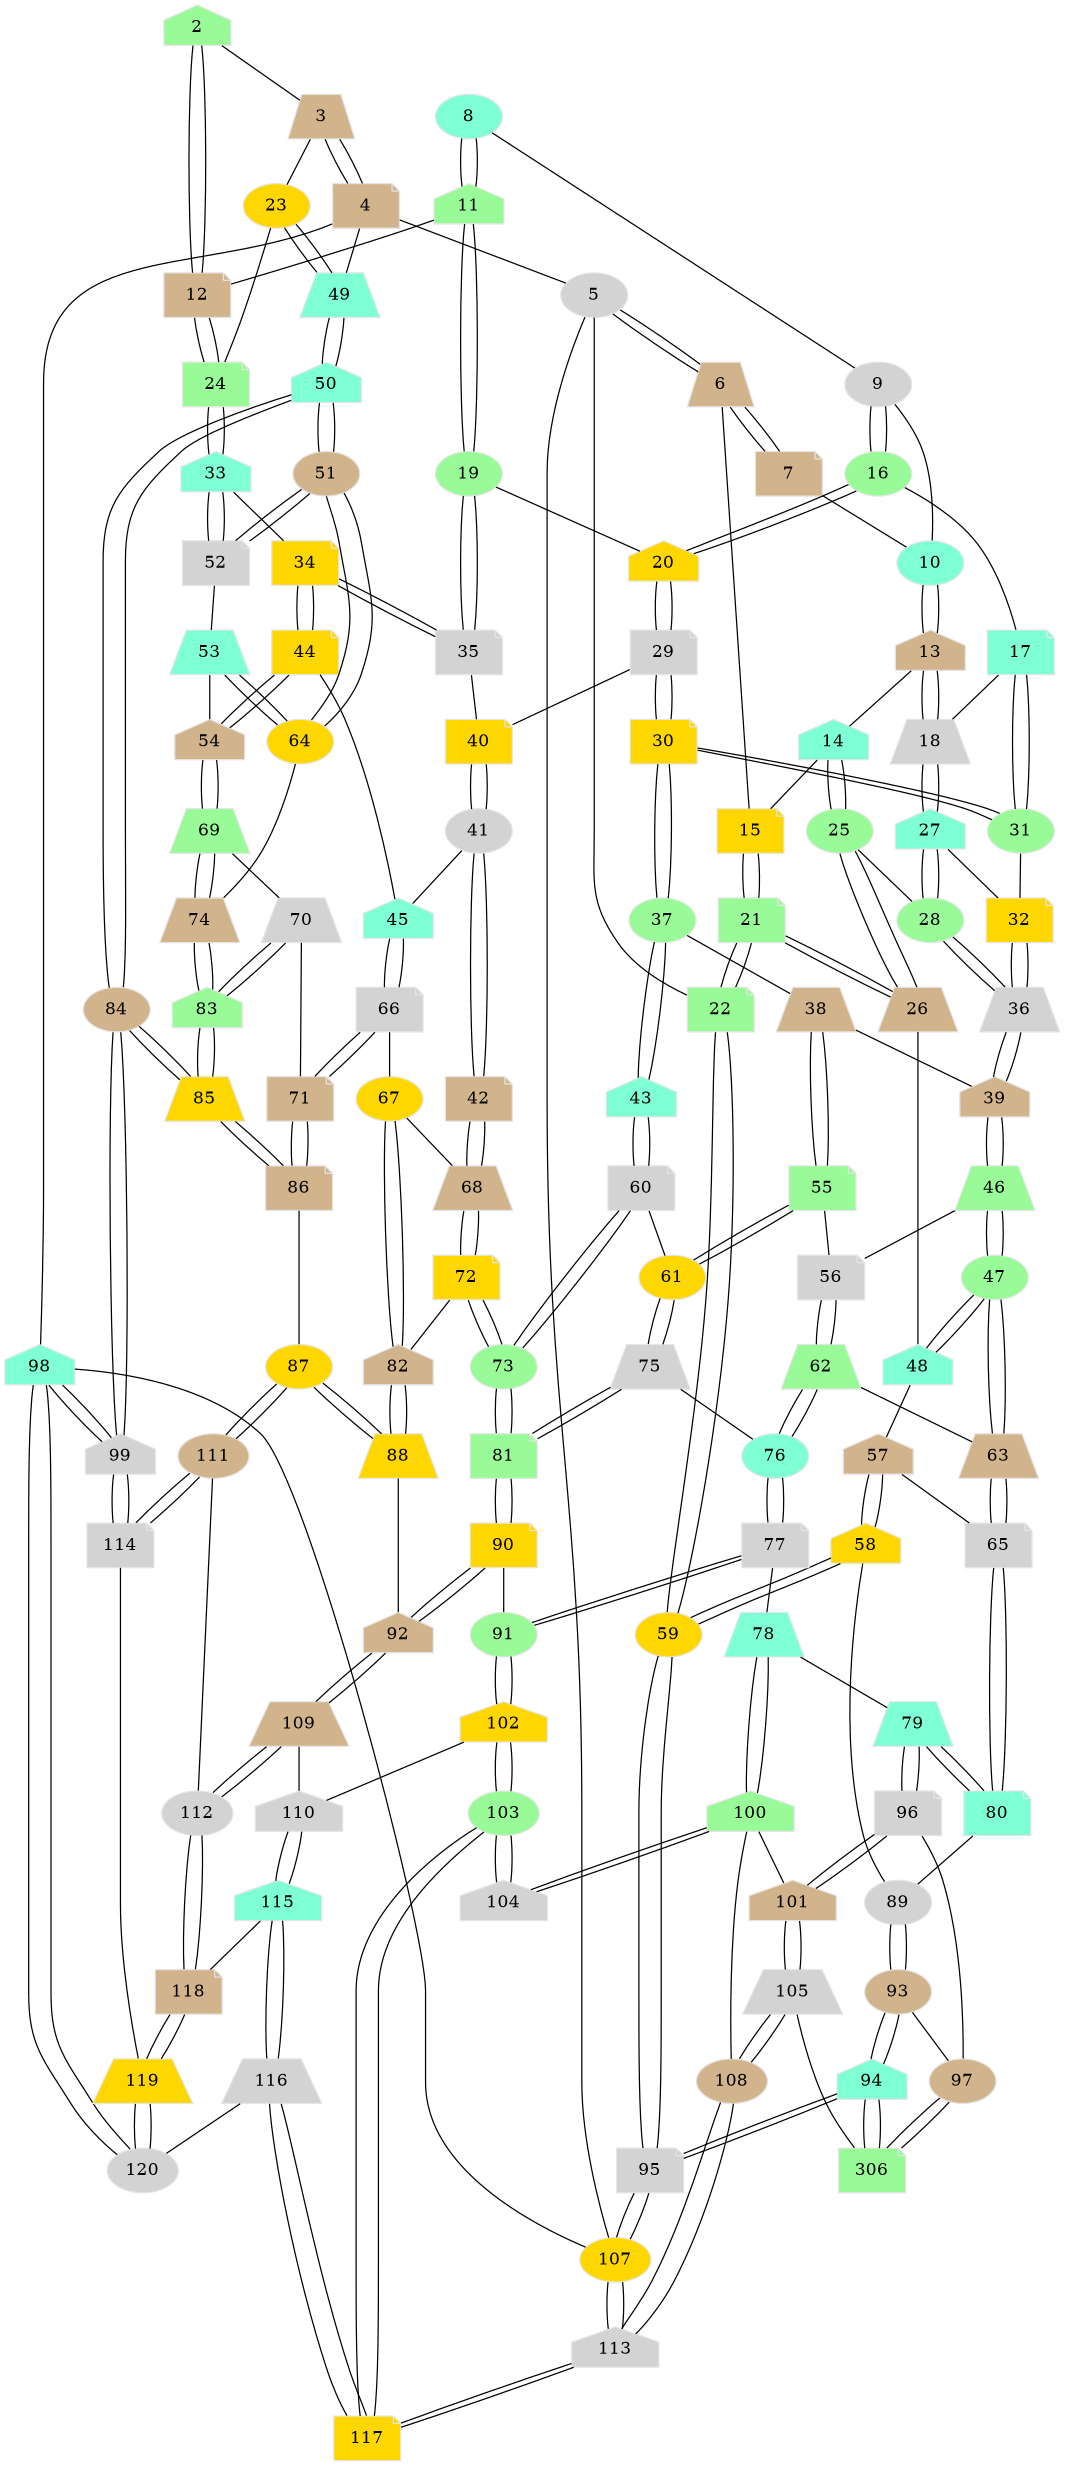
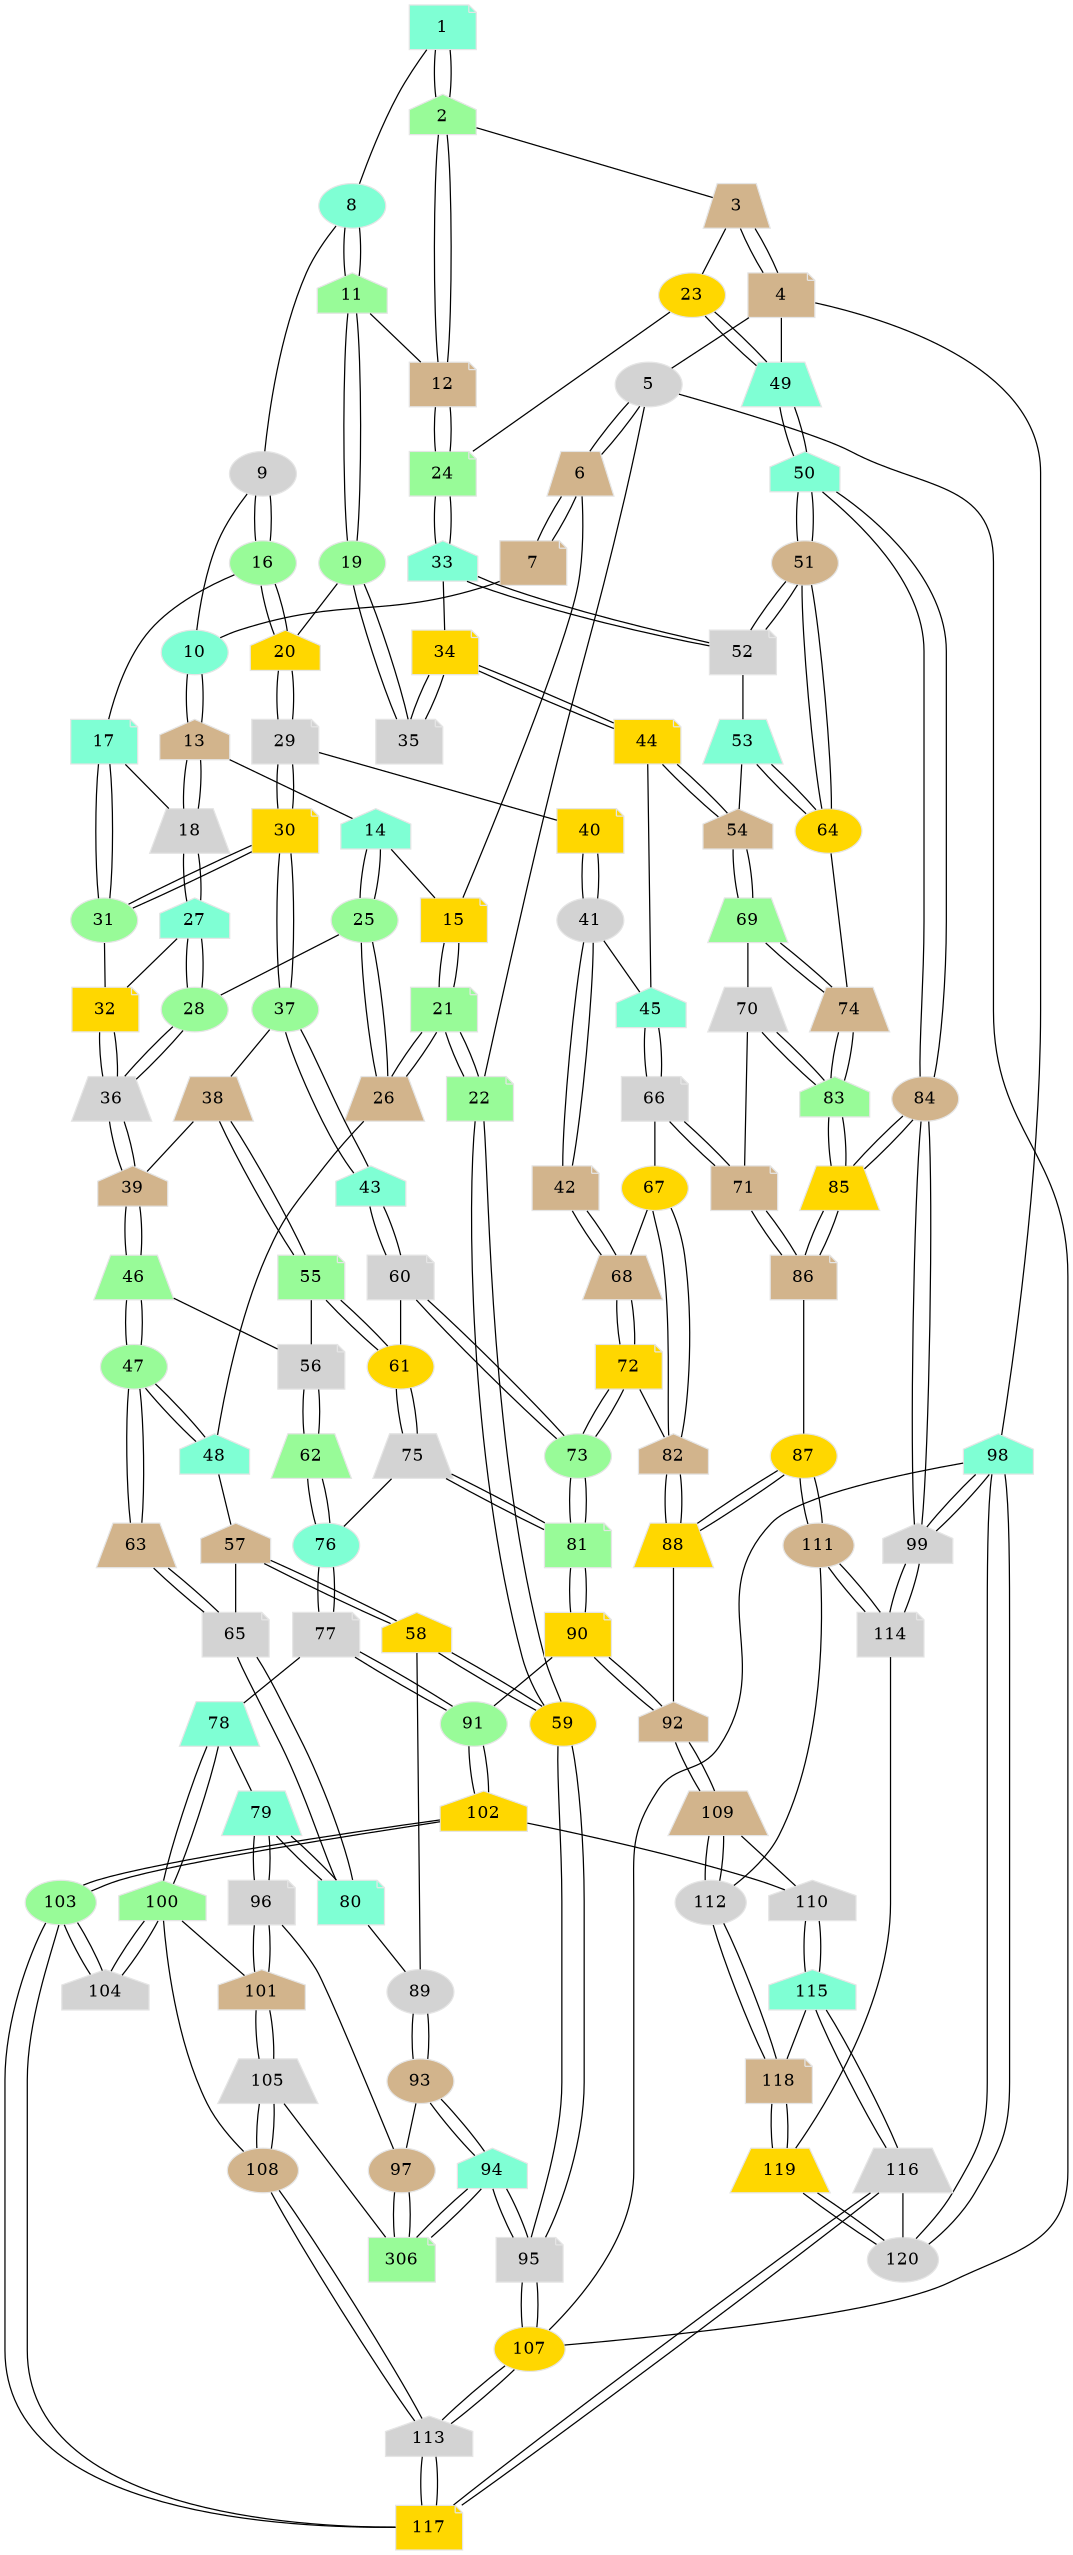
none -> (443, 27)
(474, 697) -> none
(917, 1415) -> none
